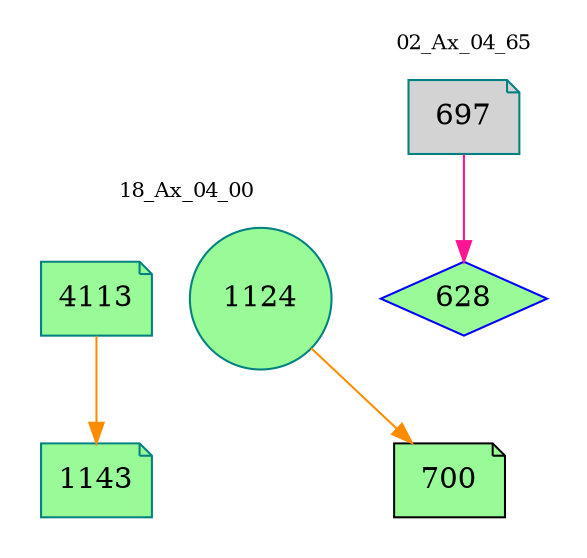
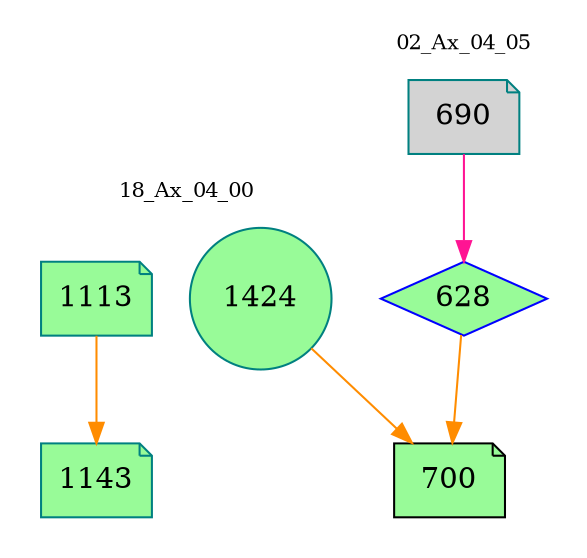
(464, 44) -> (464, 44)
(464, 117) -> (464, 117)
(96, 299) -> (96, 299)
(261, 299) -> (261, 299)
none -> (458, 379)
